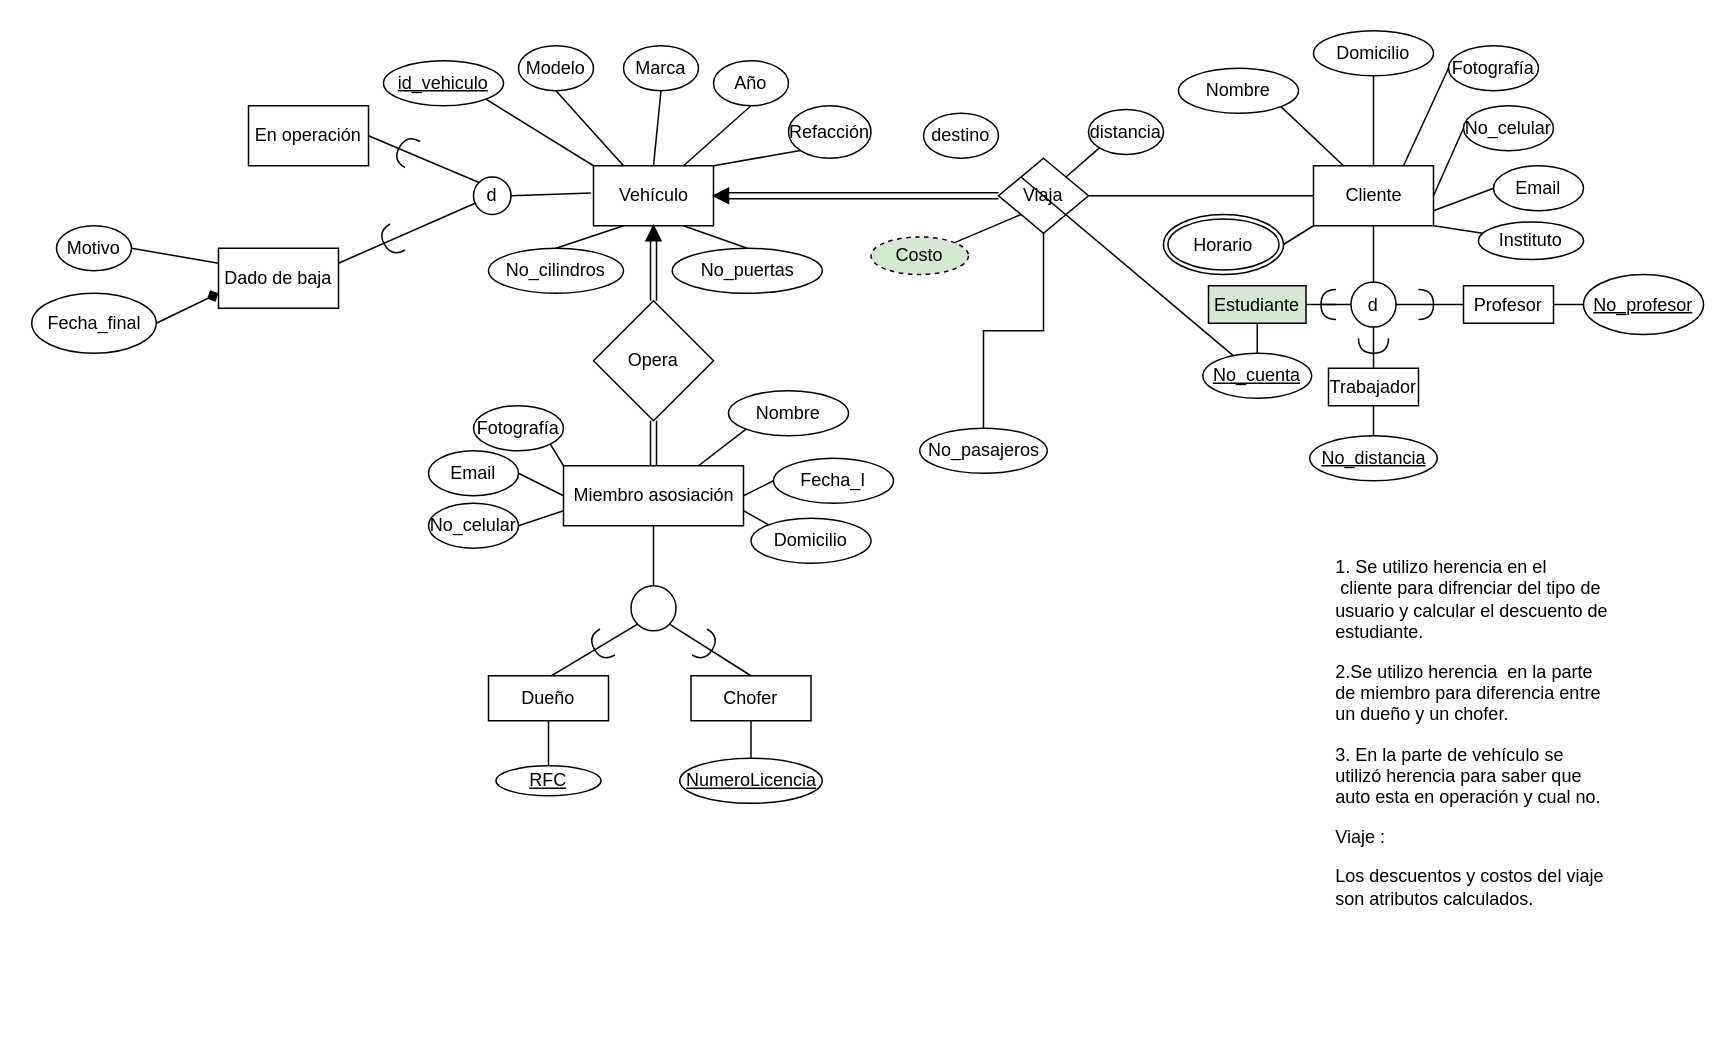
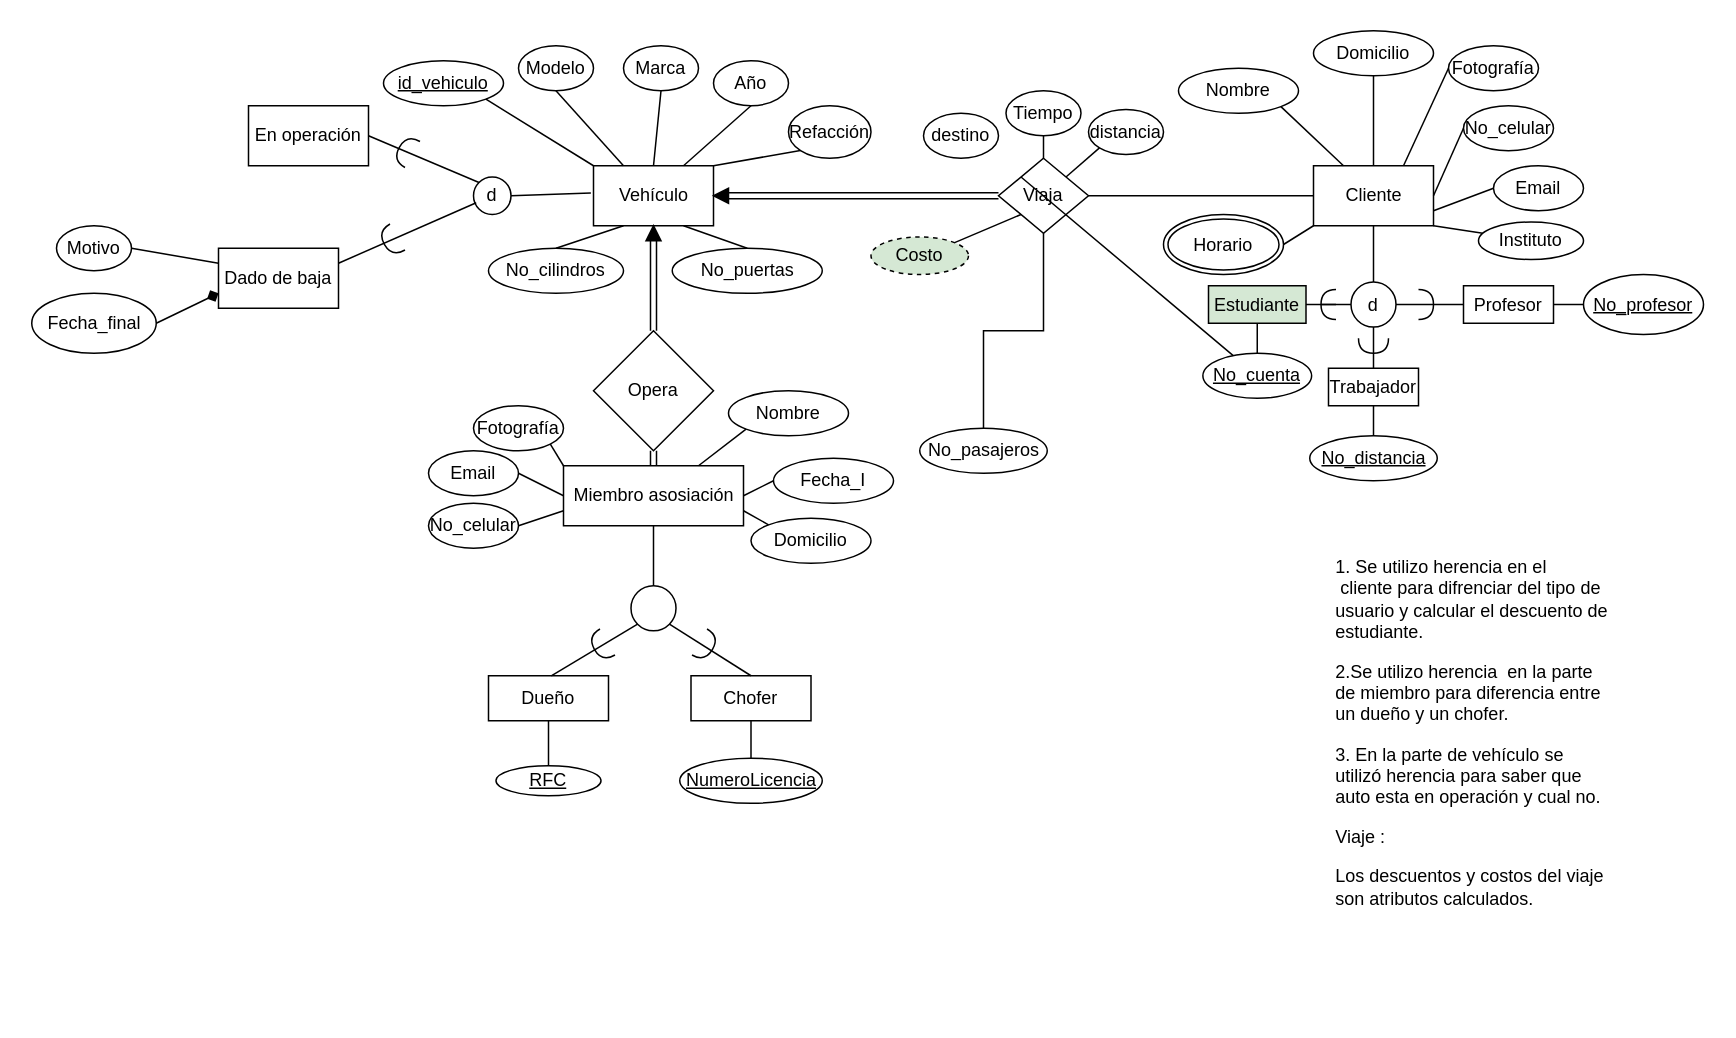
none -> (1043, 113)
none -> (1043, 147)
(653, 361) -> (653, 391)
